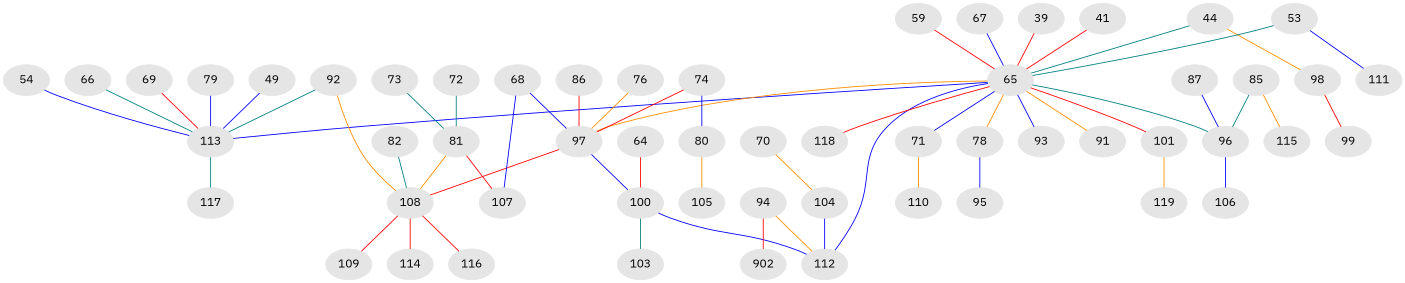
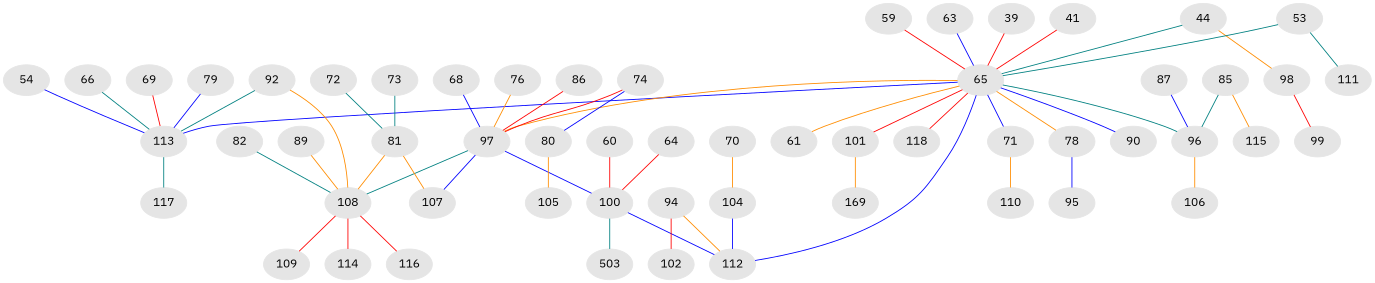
(980, 19) -> (950, 19)
(1337, 50) -> (1324, 49)
(272, 80) -> none
none -> (301, 142)
(510, 142) -> (460, 172)
none -> (610, 142)
(1041, 142) -> (1133, 142)
(1103, 142) -> (794, 142)
(479, 171) -> (412, 169)
(495, 172) -> (420, 171)
(1225, 172) -> (1195, 172)
(1164, 203) -> (855, 203)
(640, 264) -> (610, 264)
(763, 264) -> (671, 264)
